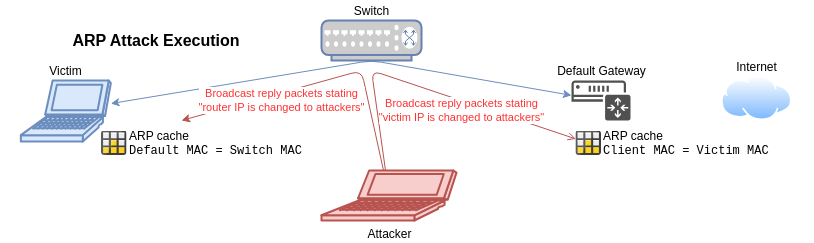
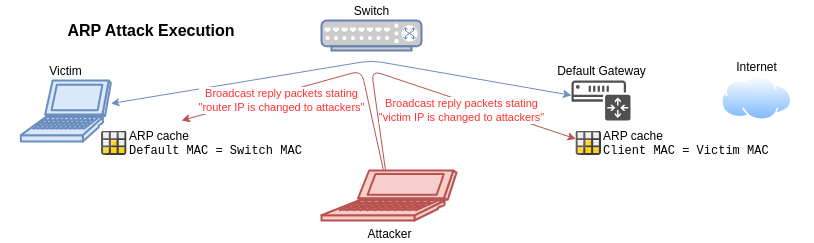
(157, 41) -> (152, 31)
(372, 41) -> (372, 36)
(569, 137) -> (568, 136)
